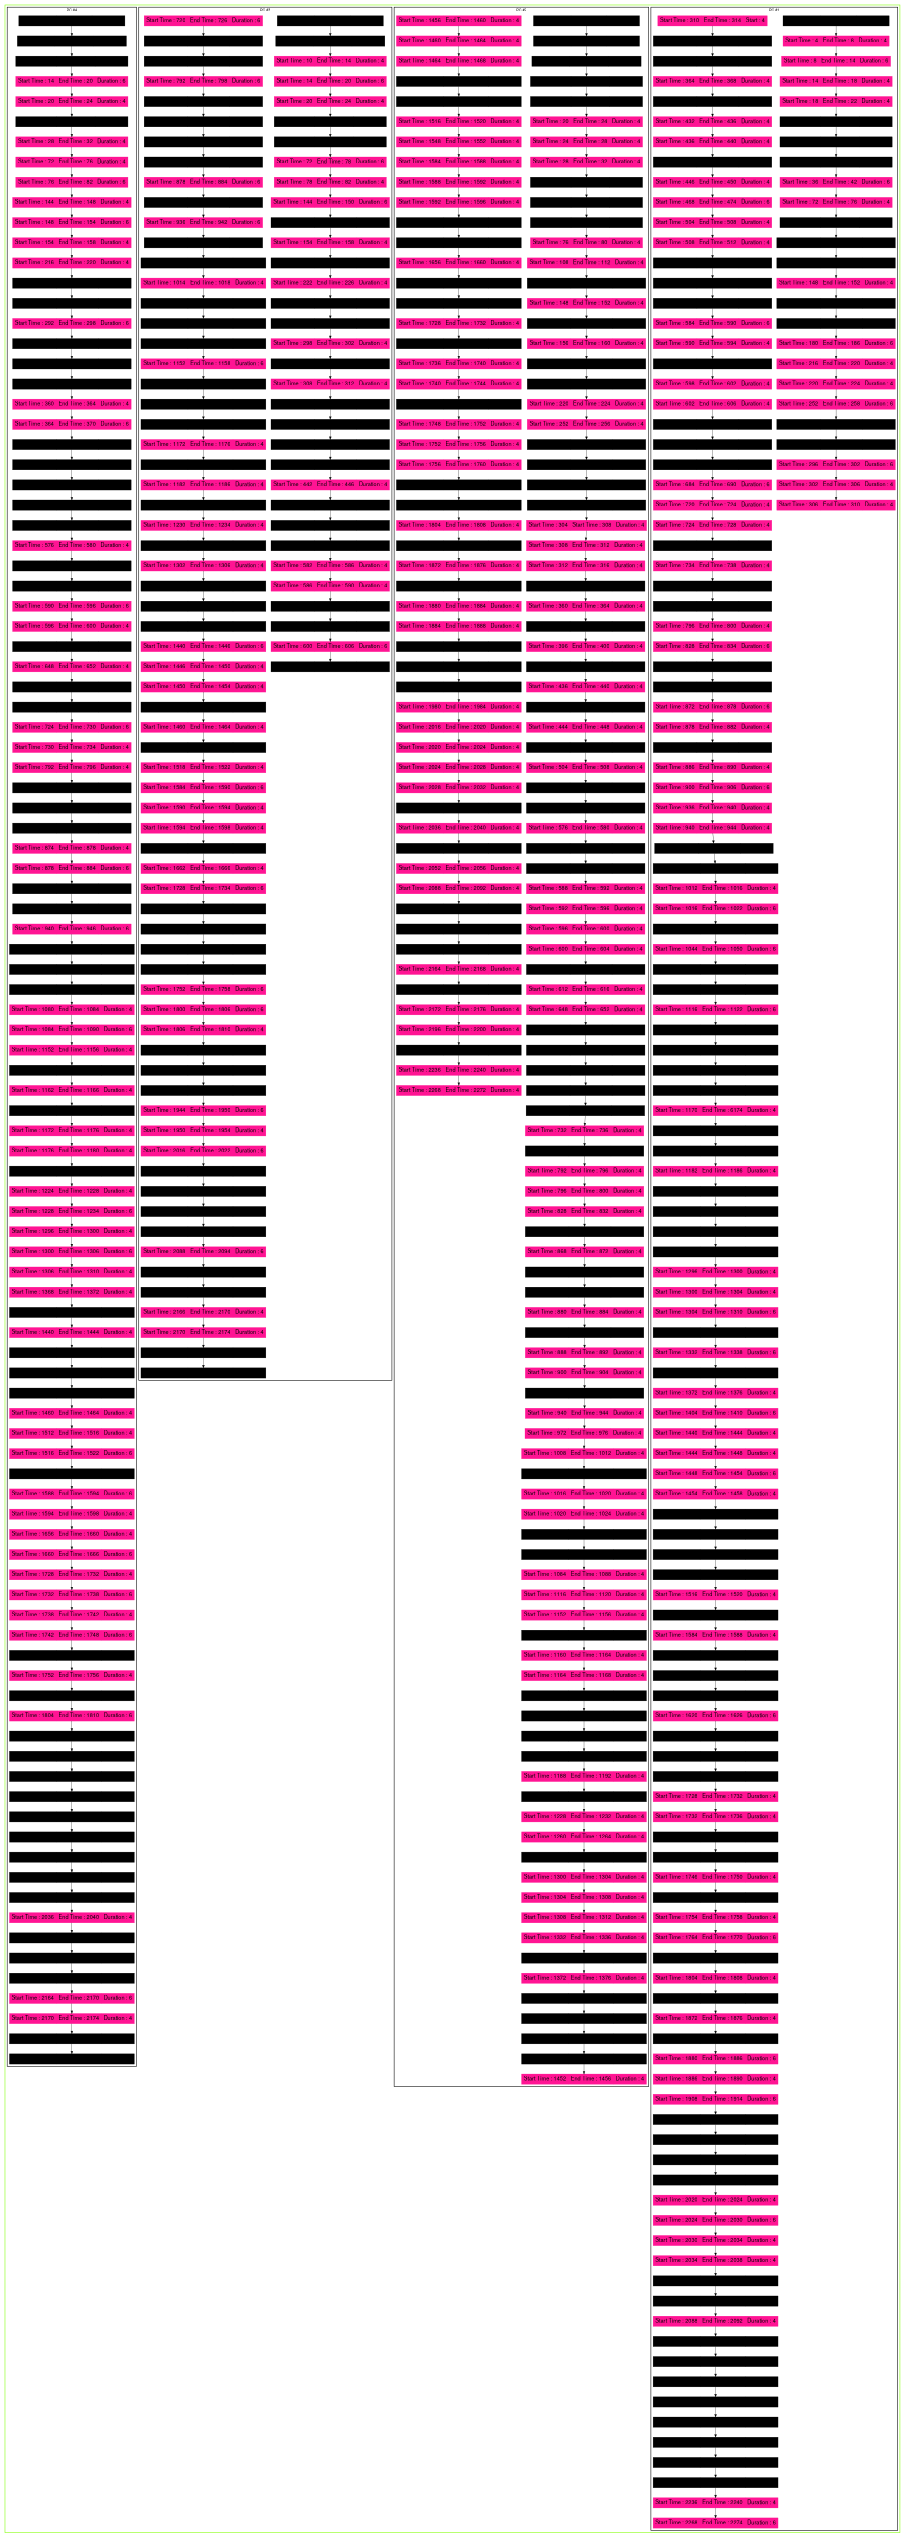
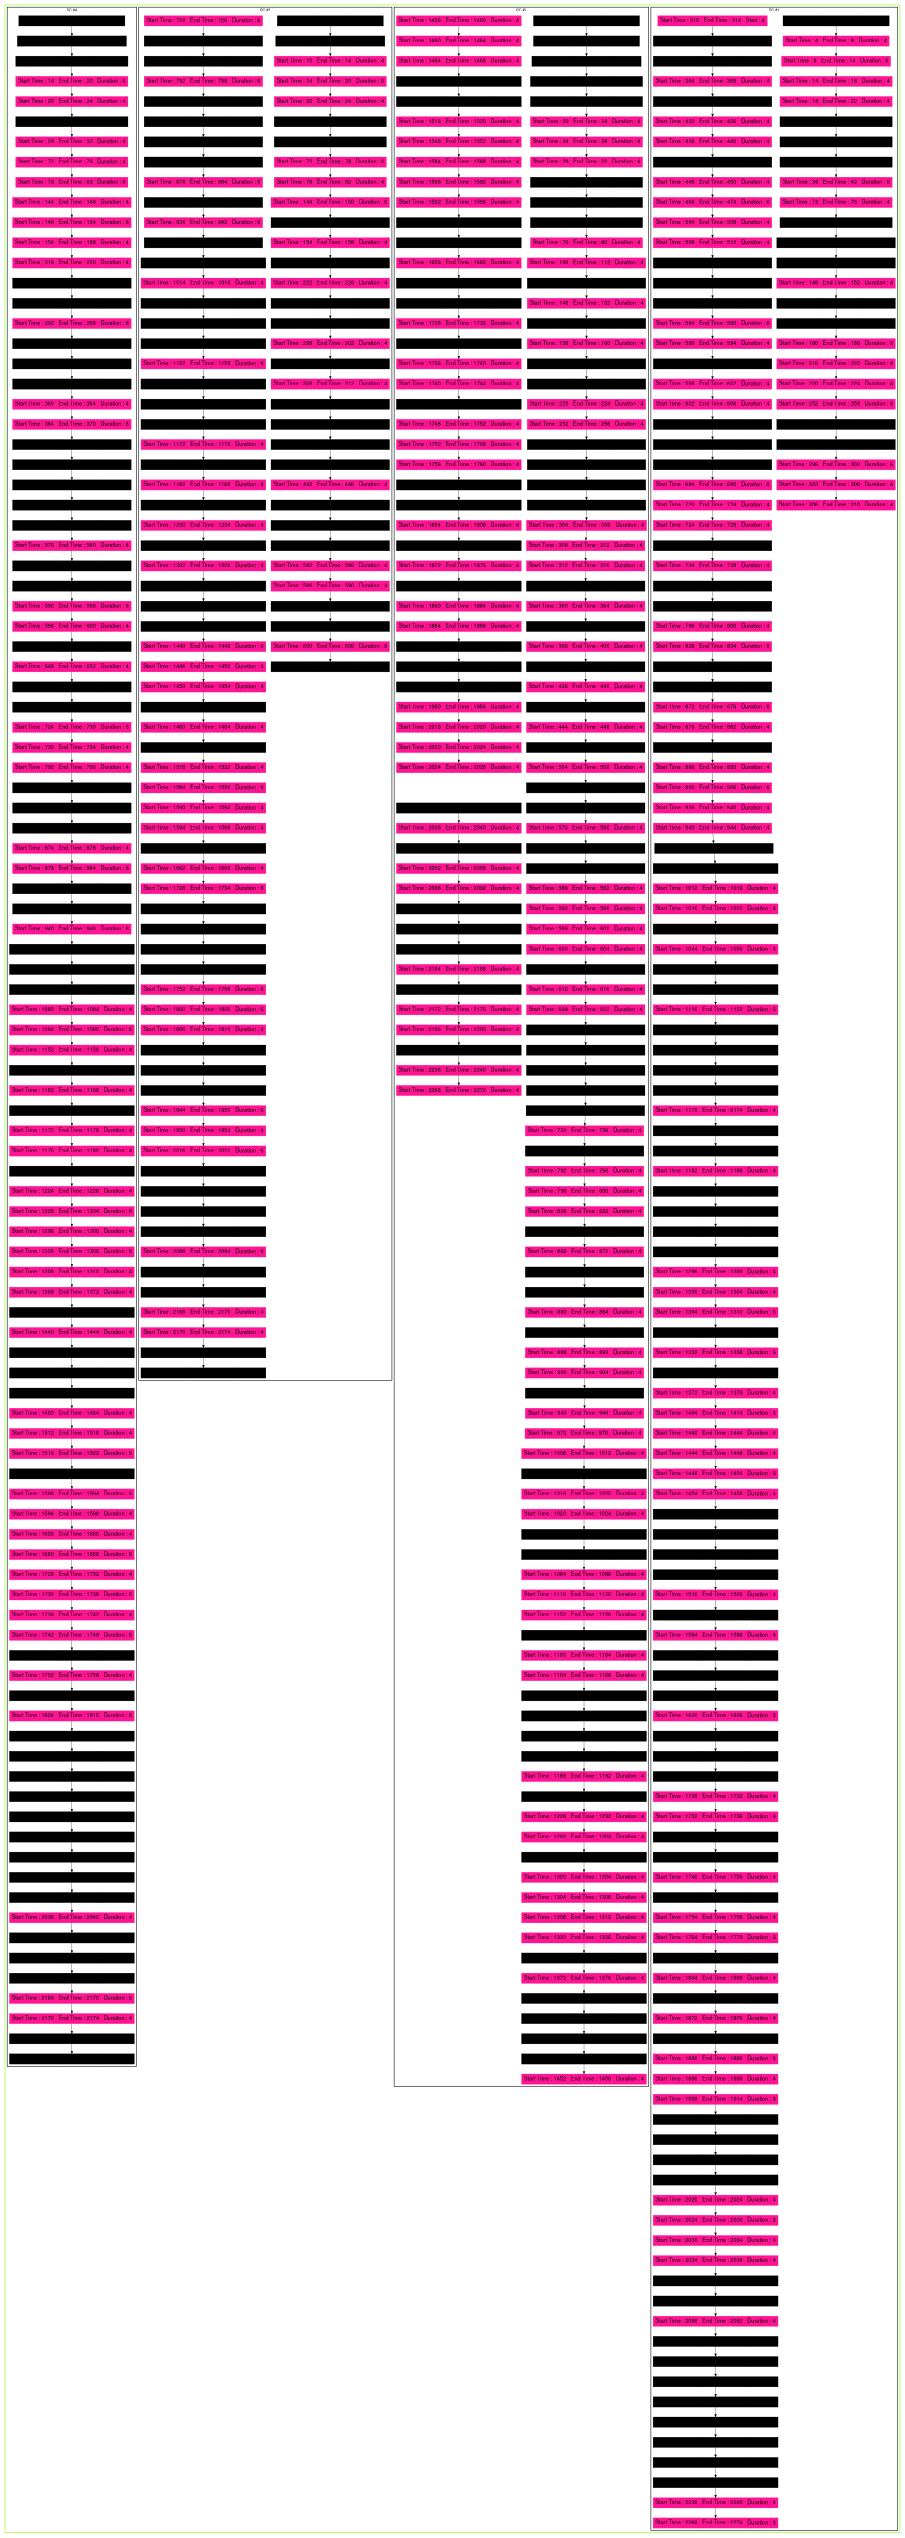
none -> (713, 393)
(592, 525) -> (592, 525)
(459, 788) -> none
none -> (586, 897)
